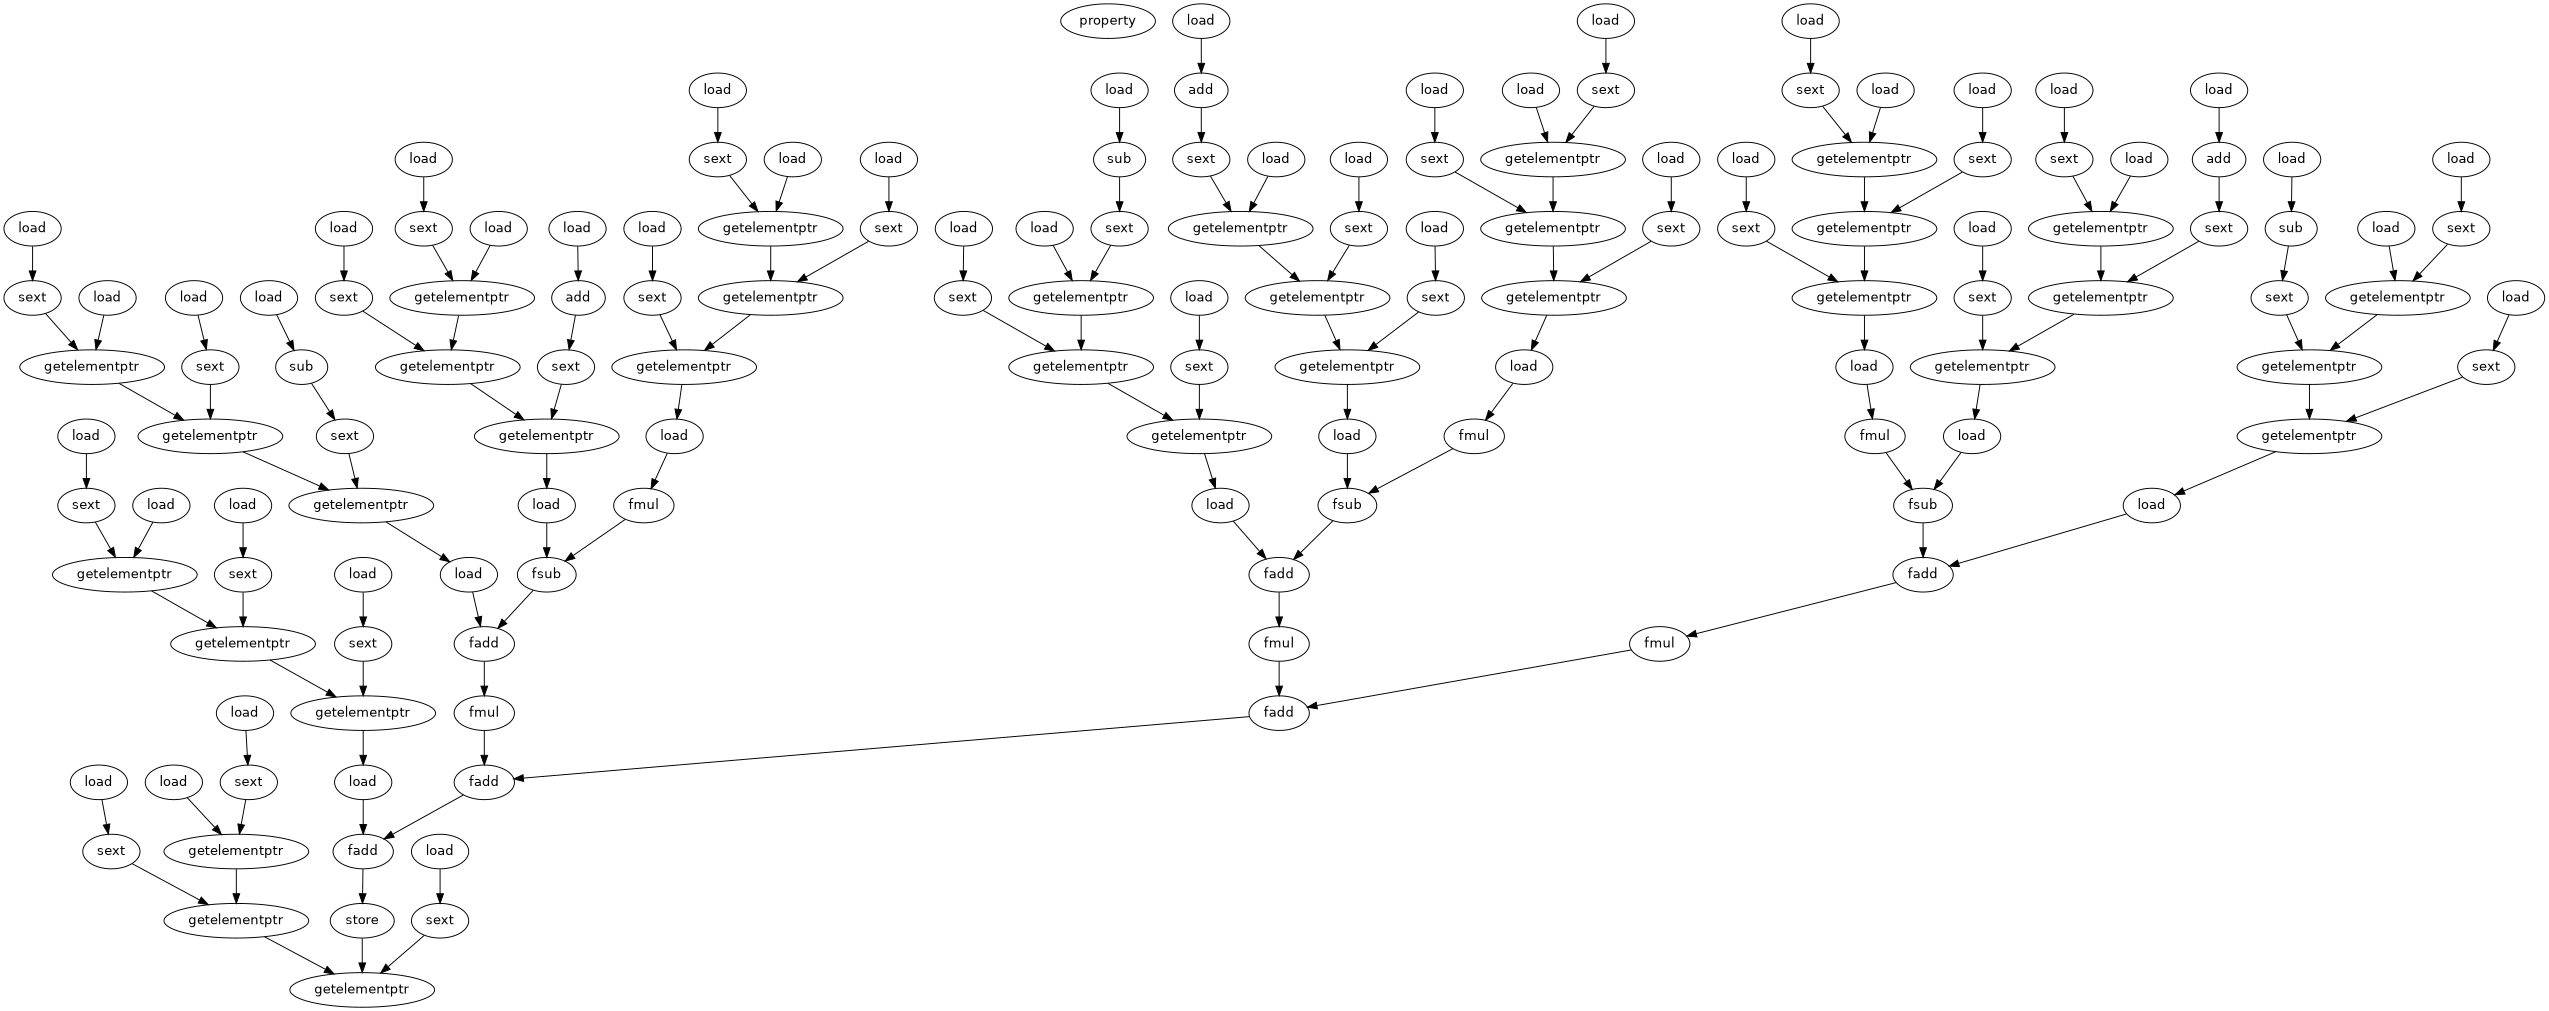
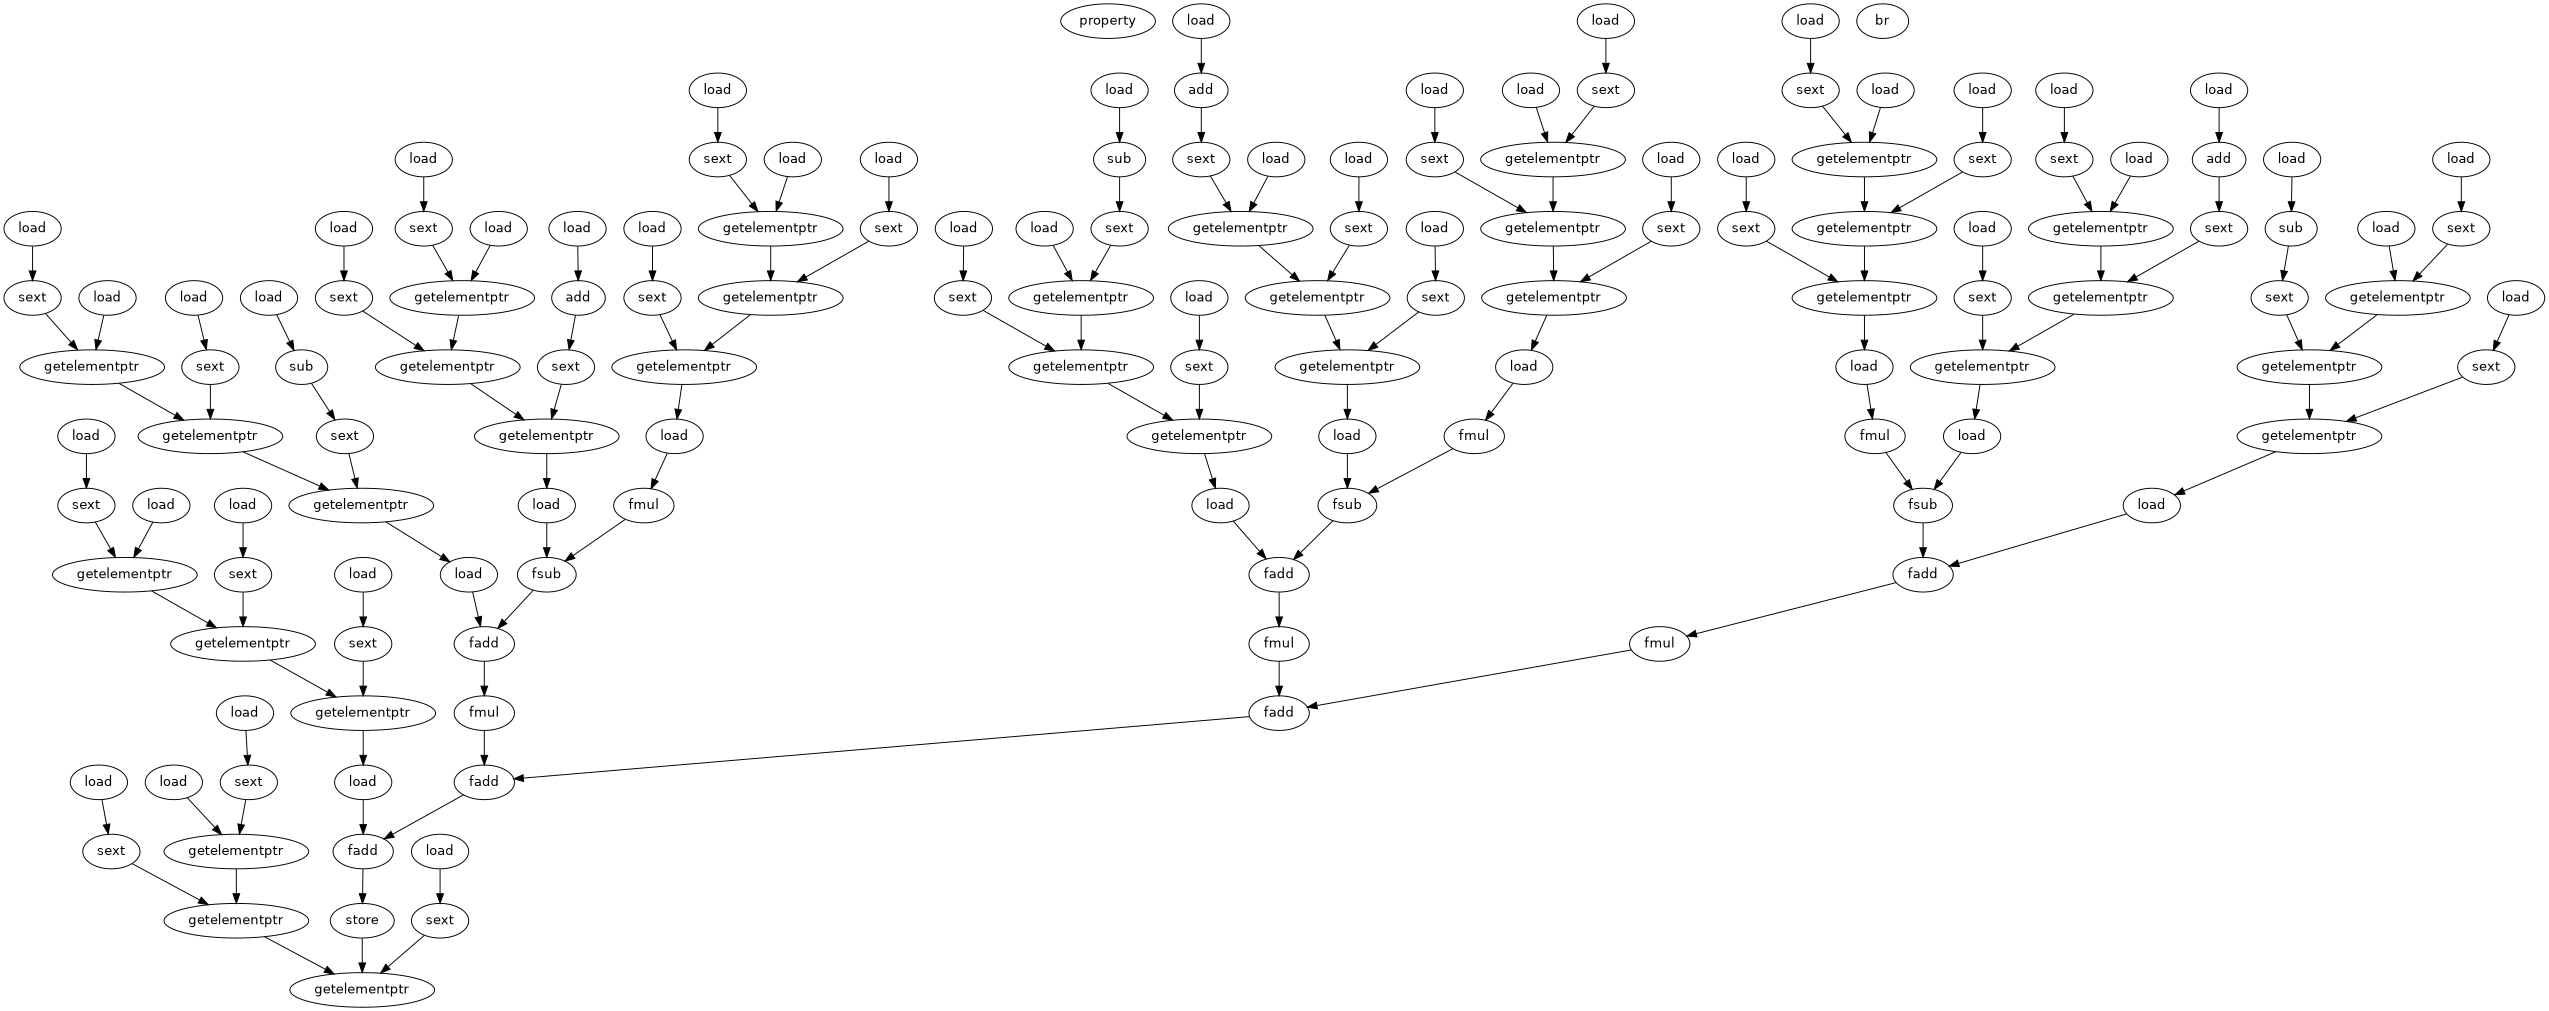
none -> (1883, 21)
